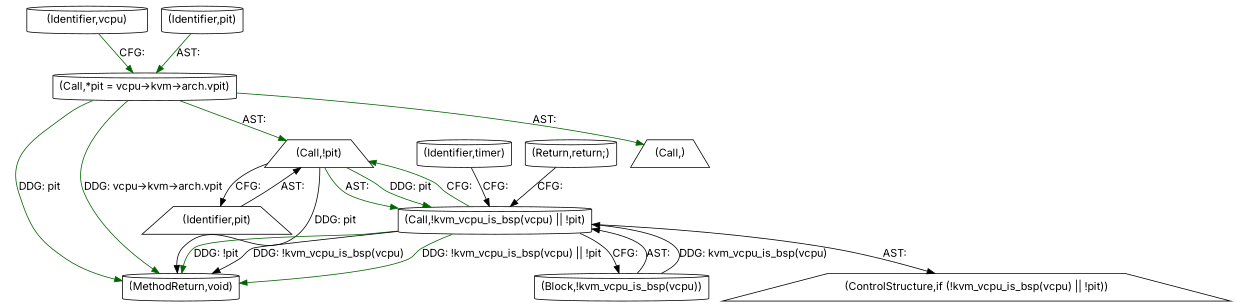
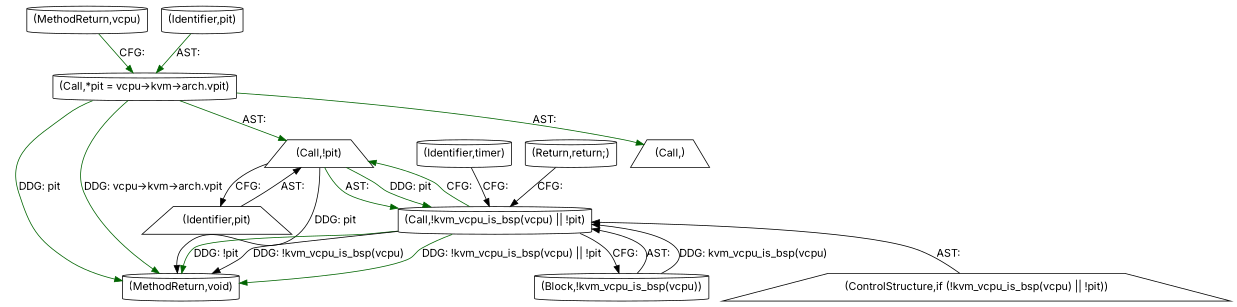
(87, 20) -> (87, 20)
(761, 238) -> (784, 230)
